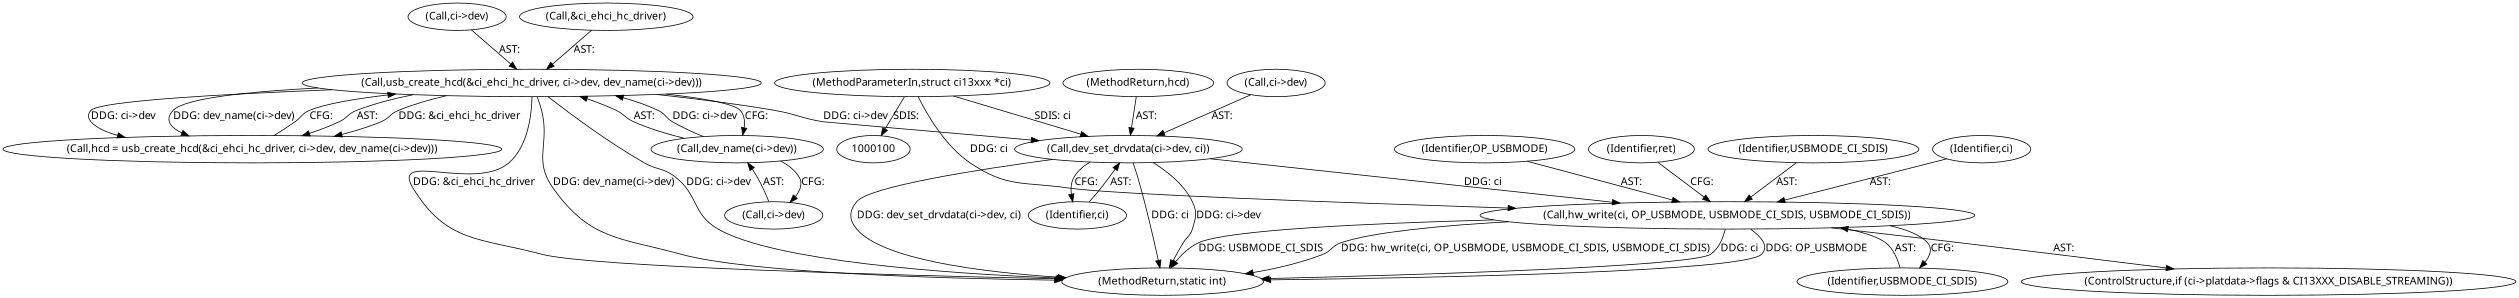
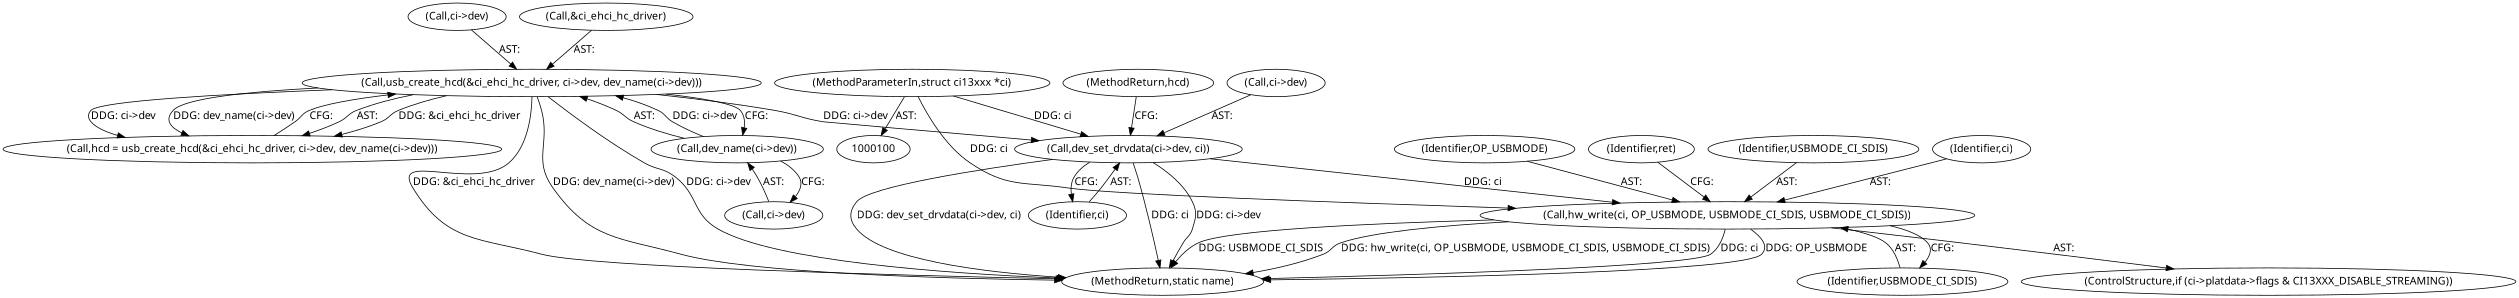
(908, 116) -> (908, 116)
(1053, 116) -> (1053, 116)
(1148, 116) -> (1148, 116)
(1163, 282) -> (1163, 282)
